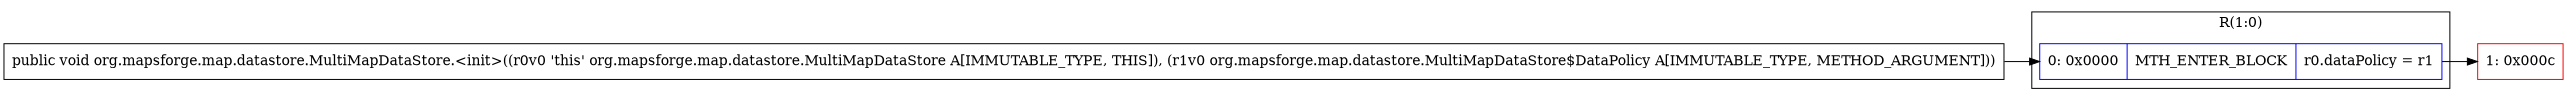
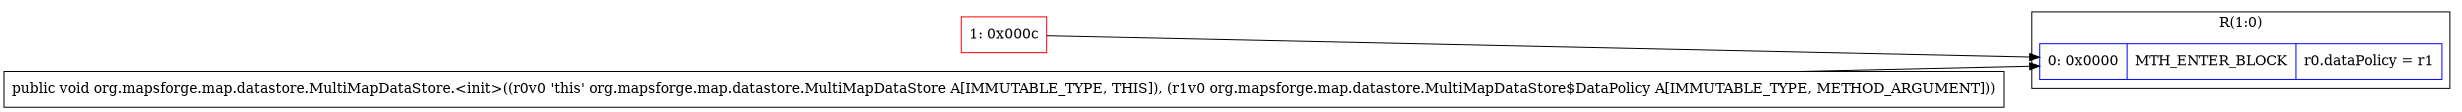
(2456, 62) -> (1538, 46)
